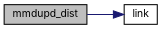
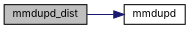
(141, 14) -> (155, 14)
